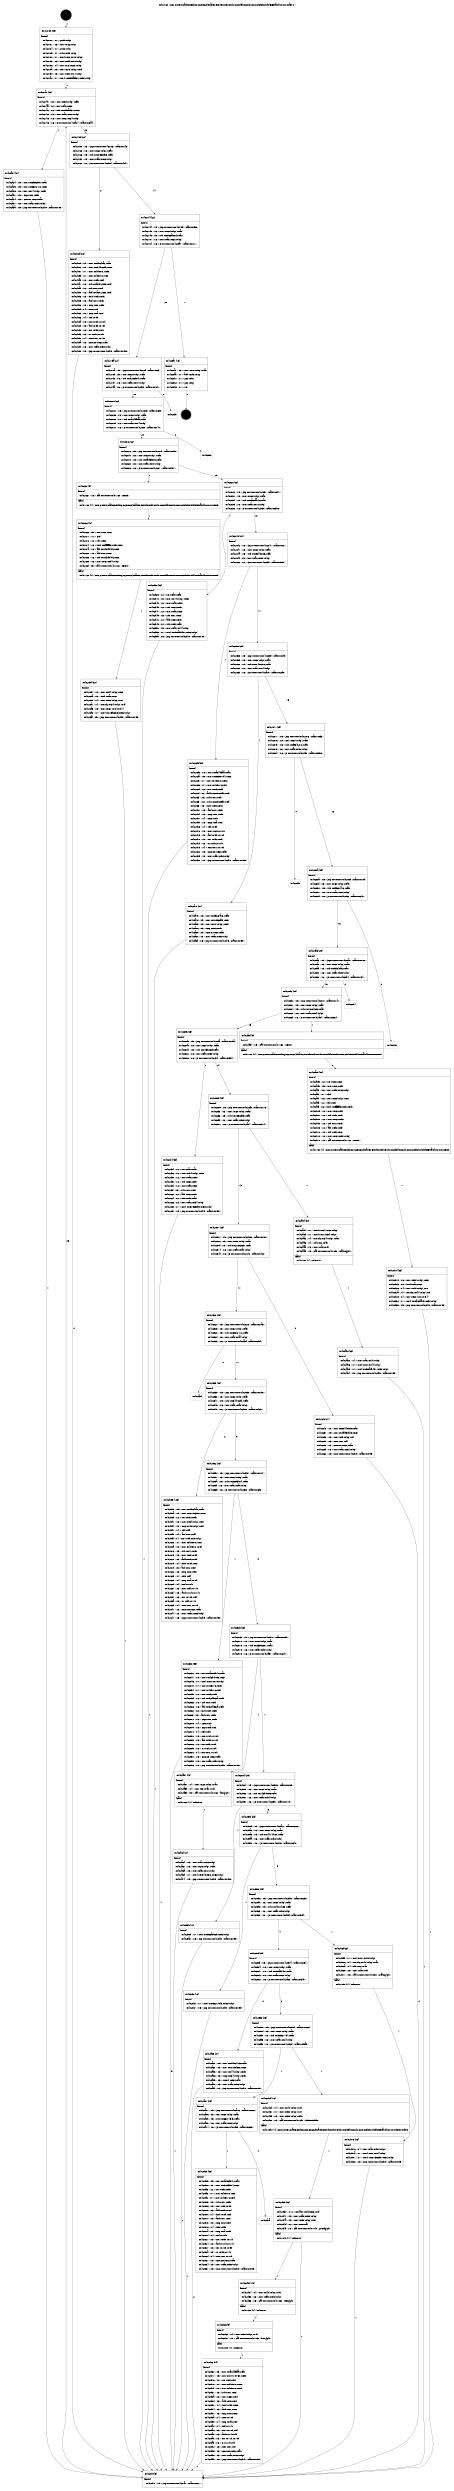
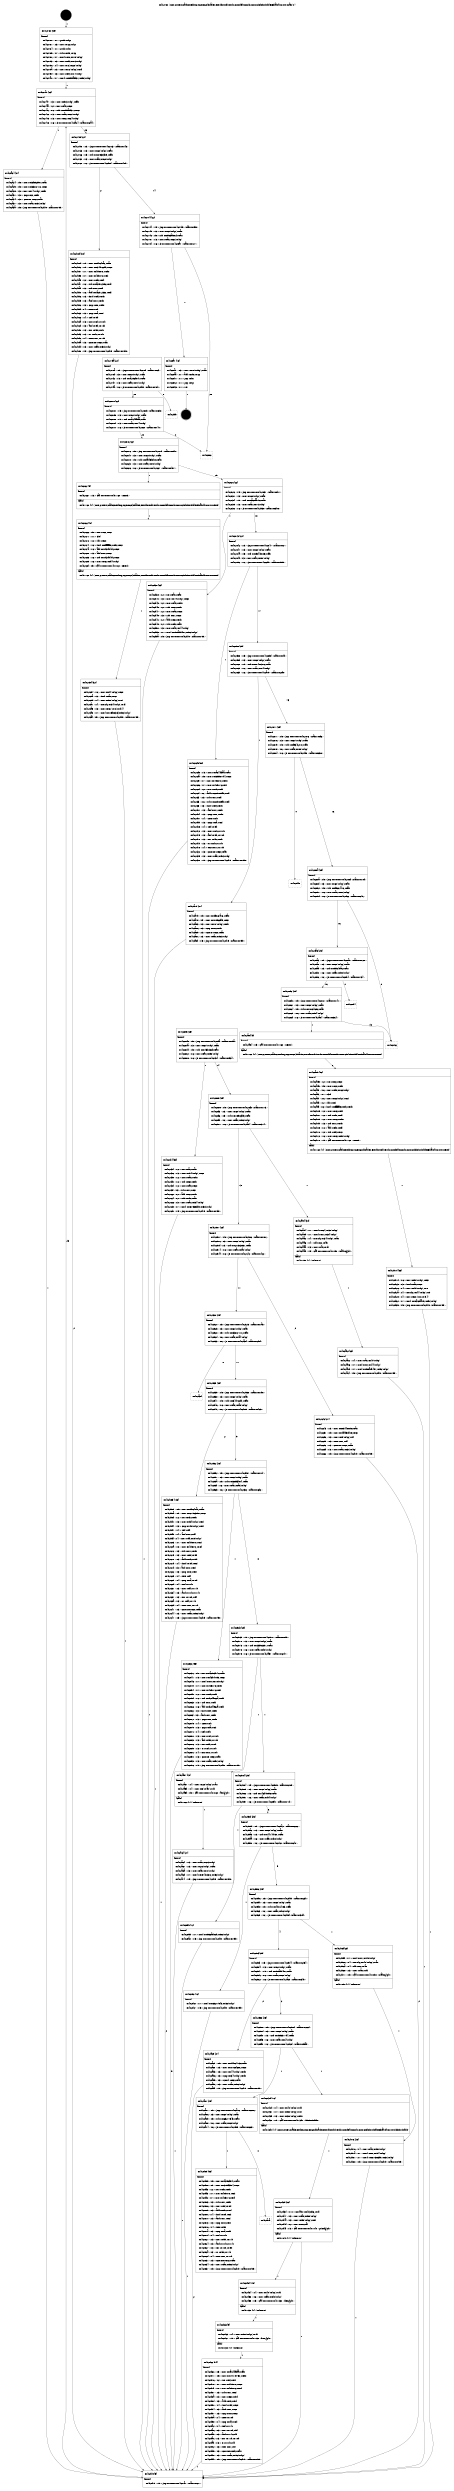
(151, 302) -> (210, 347)
(260, 1020) -> (370, 1026)
none -> (165, 2045)
